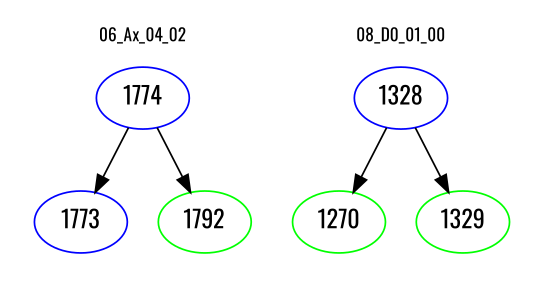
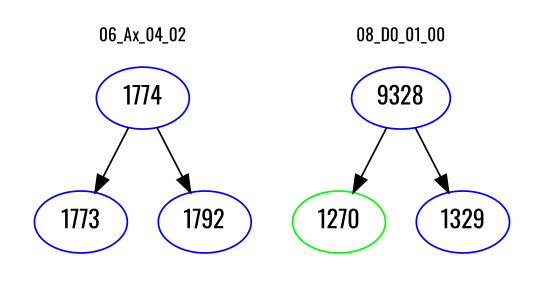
(401, 98) -> (401, 98)
(205, 222) -> (205, 222)
(463, 222) -> (463, 222)
